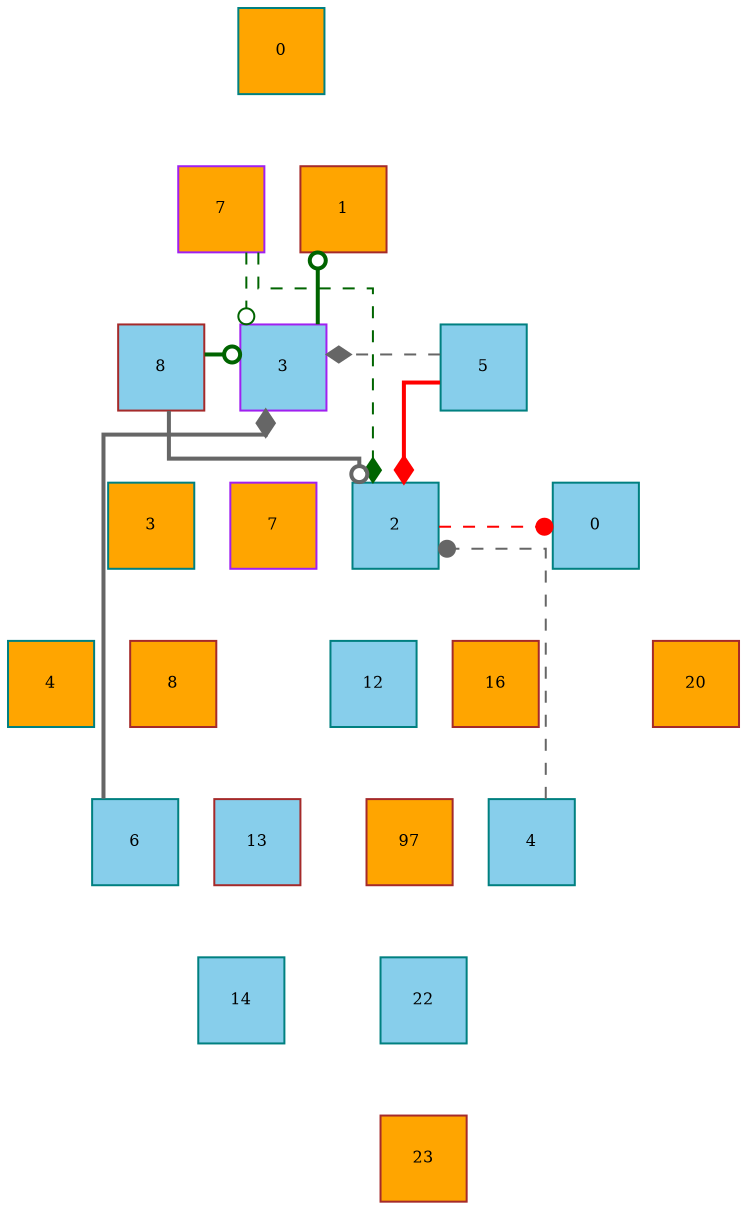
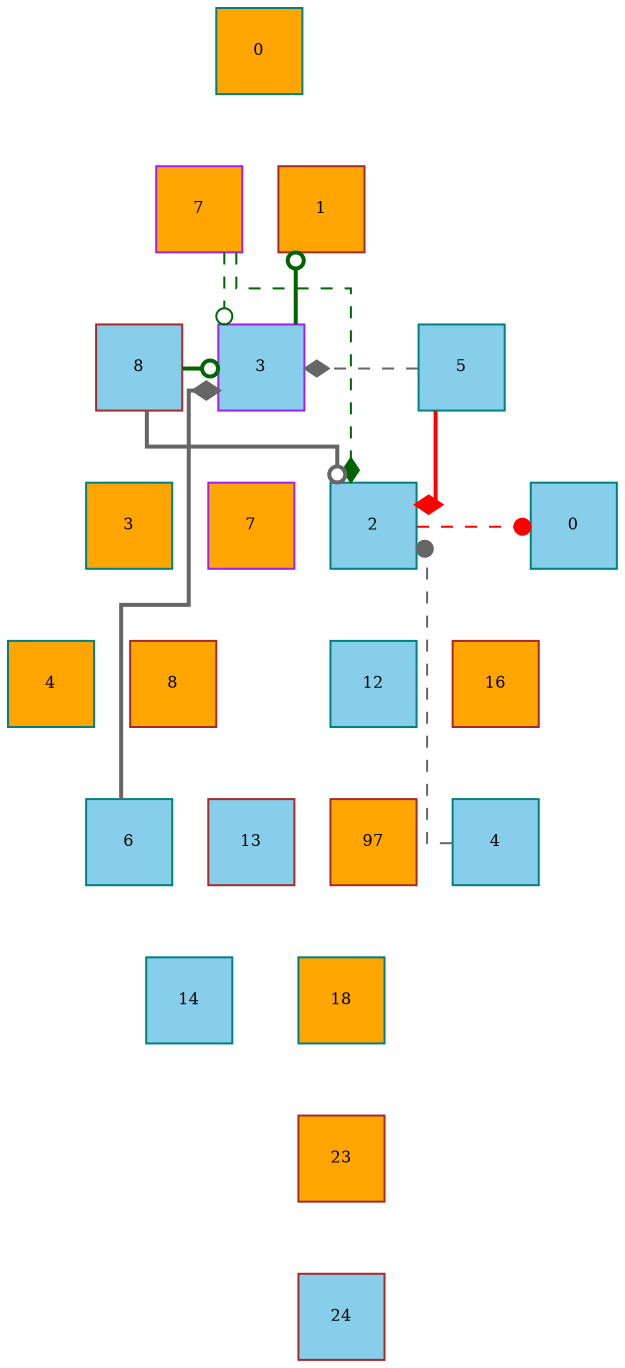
(696, 684) -> none
none -> (341, 1000)
(424, 1000) -> none
none -> (341, 1317)
